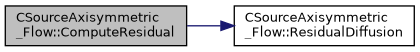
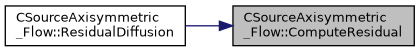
(204, 26) -> (202, 26)
